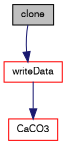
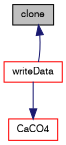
(26, 38) -> (40, 49)
(33, 130) -> (33, 130)
